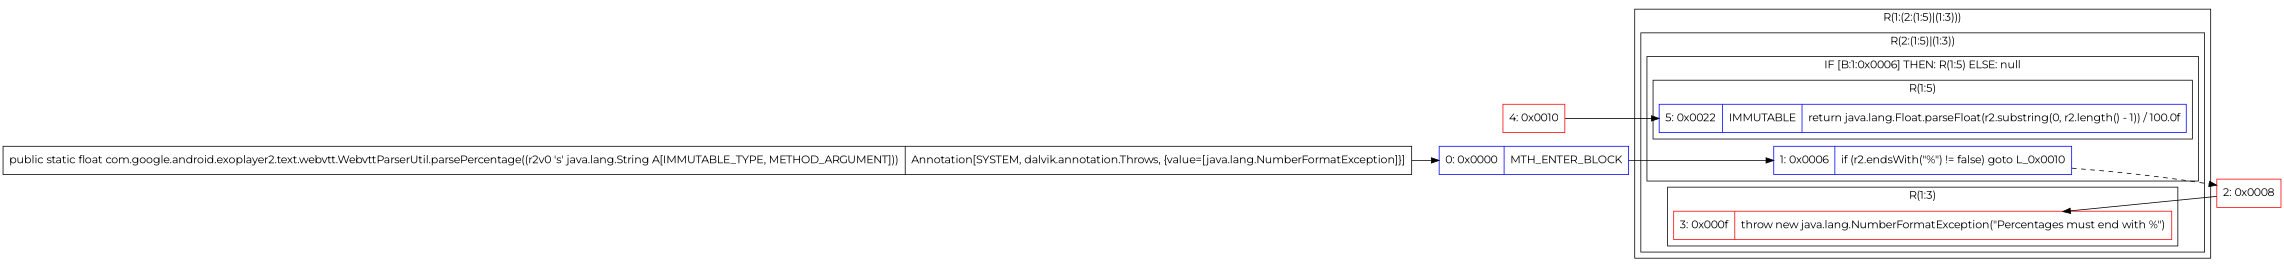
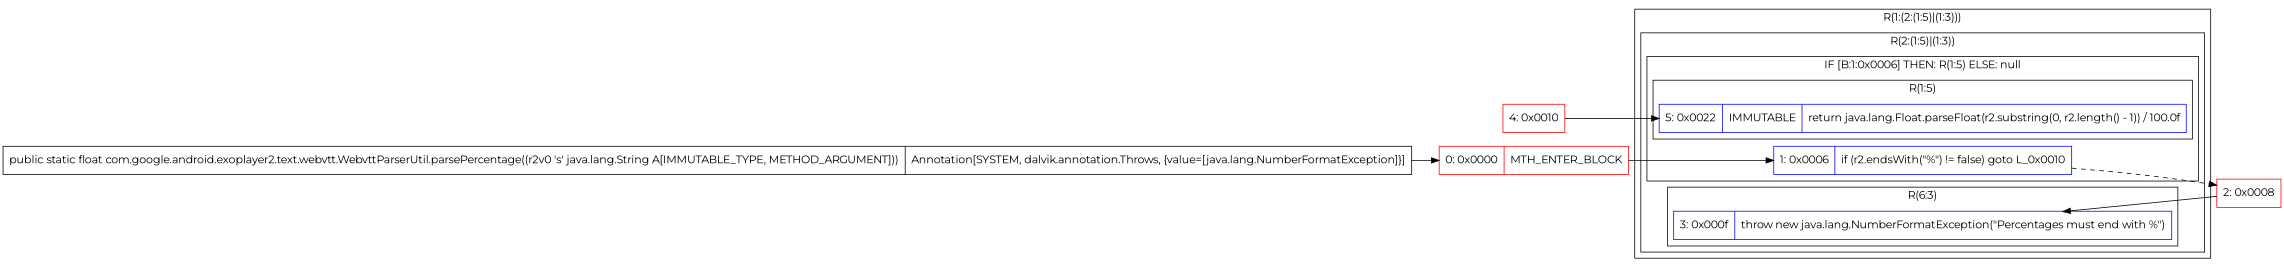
(1534, 160) -> (1534, 160)
(1923, 196) -> (1923, 196)
(1923, 225) -> (1923, 225)
